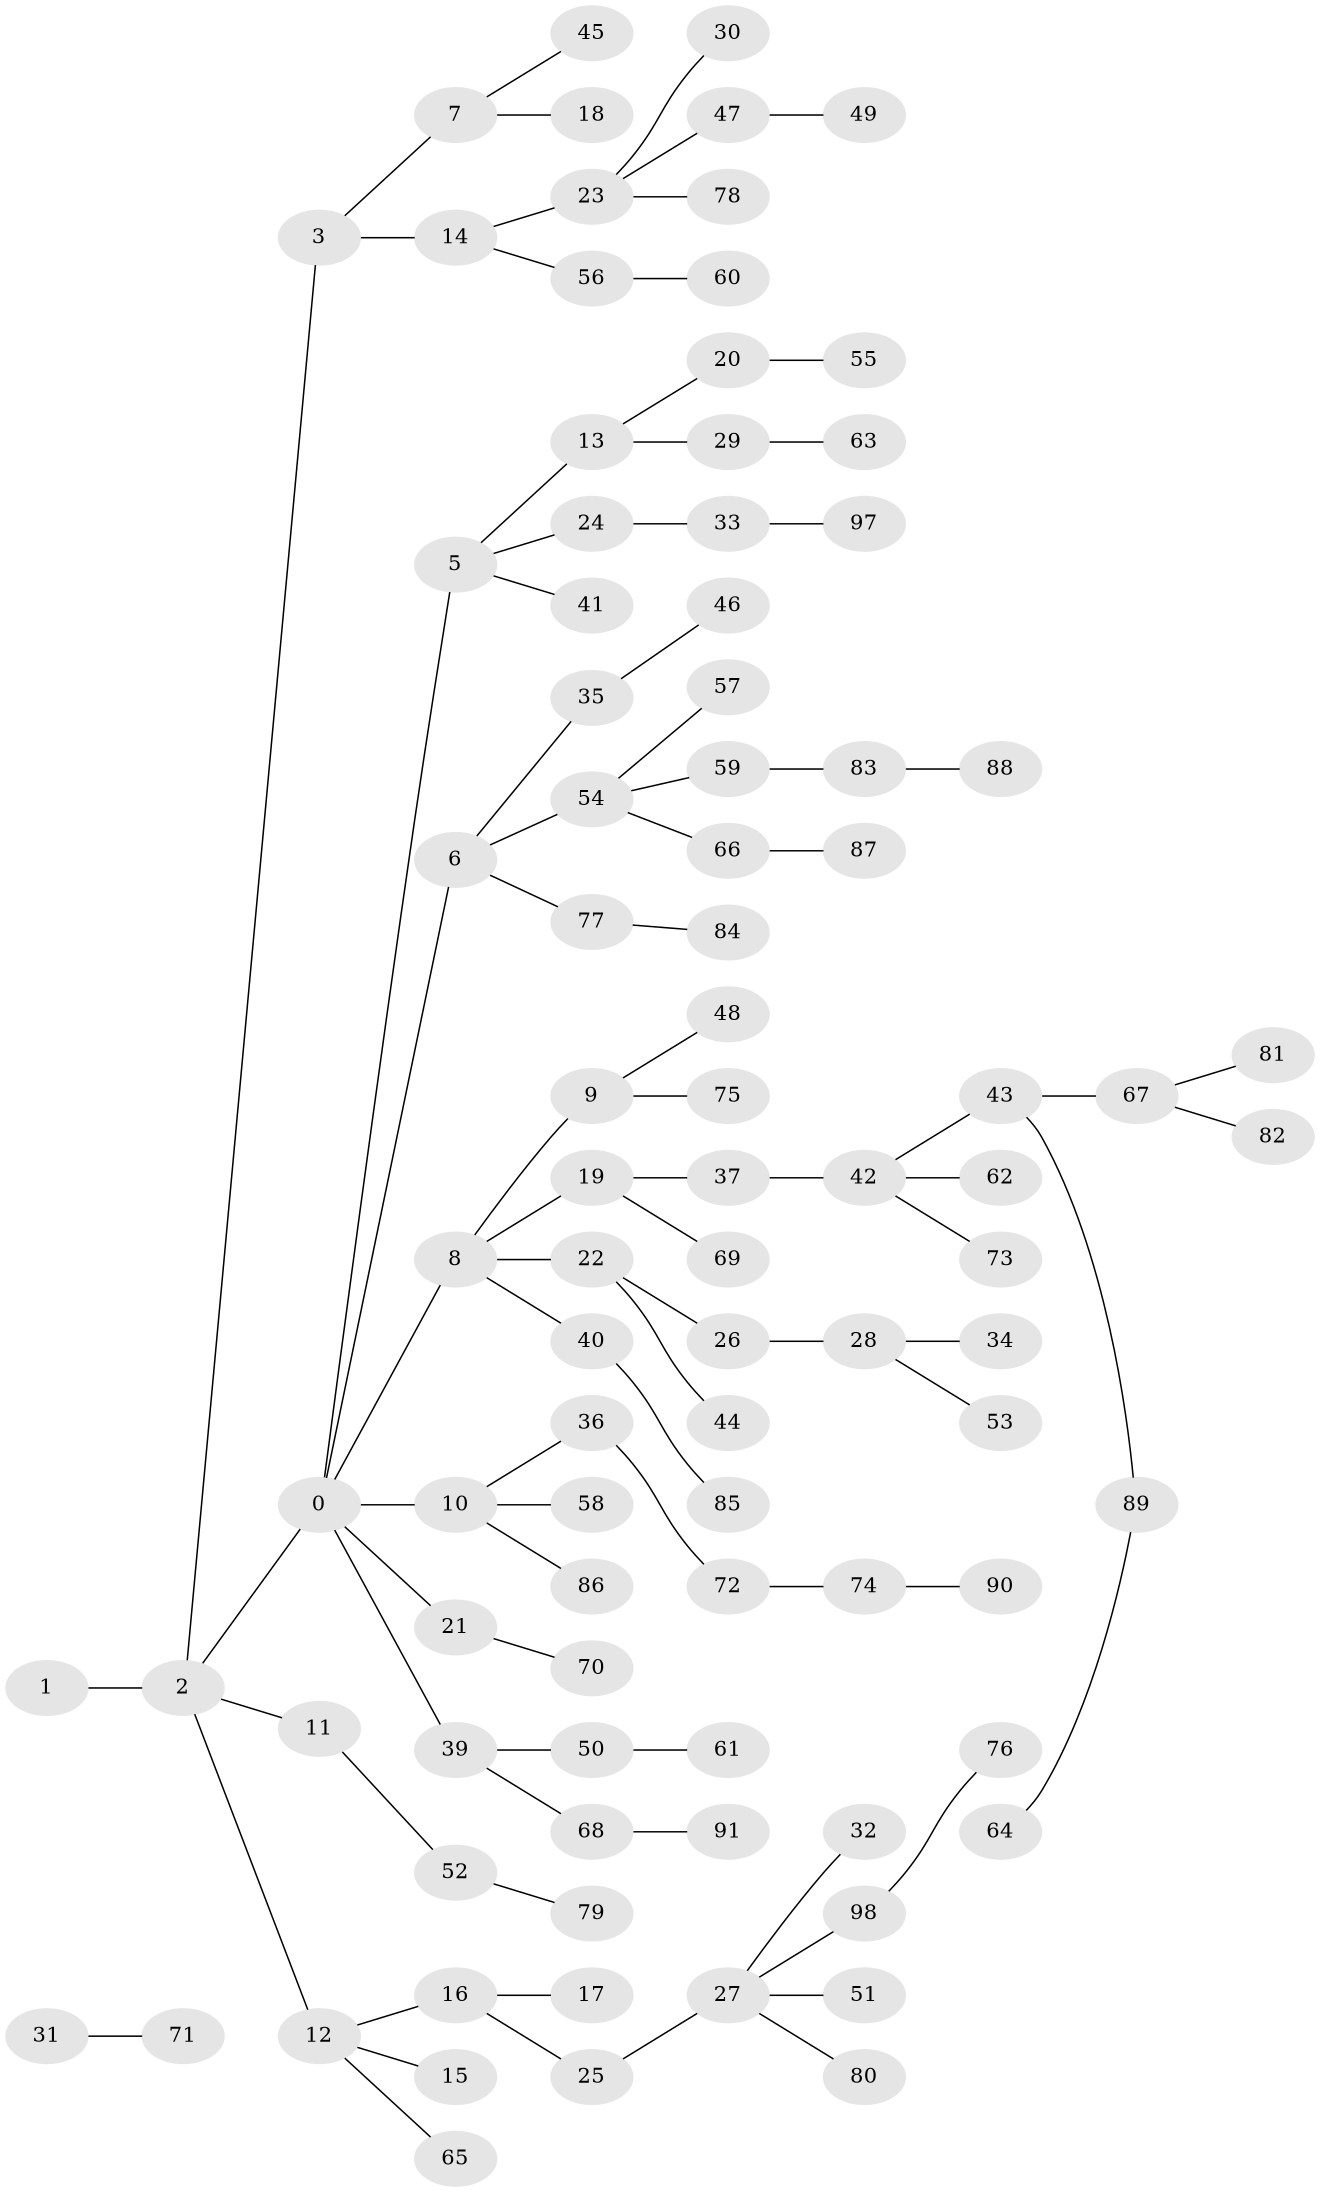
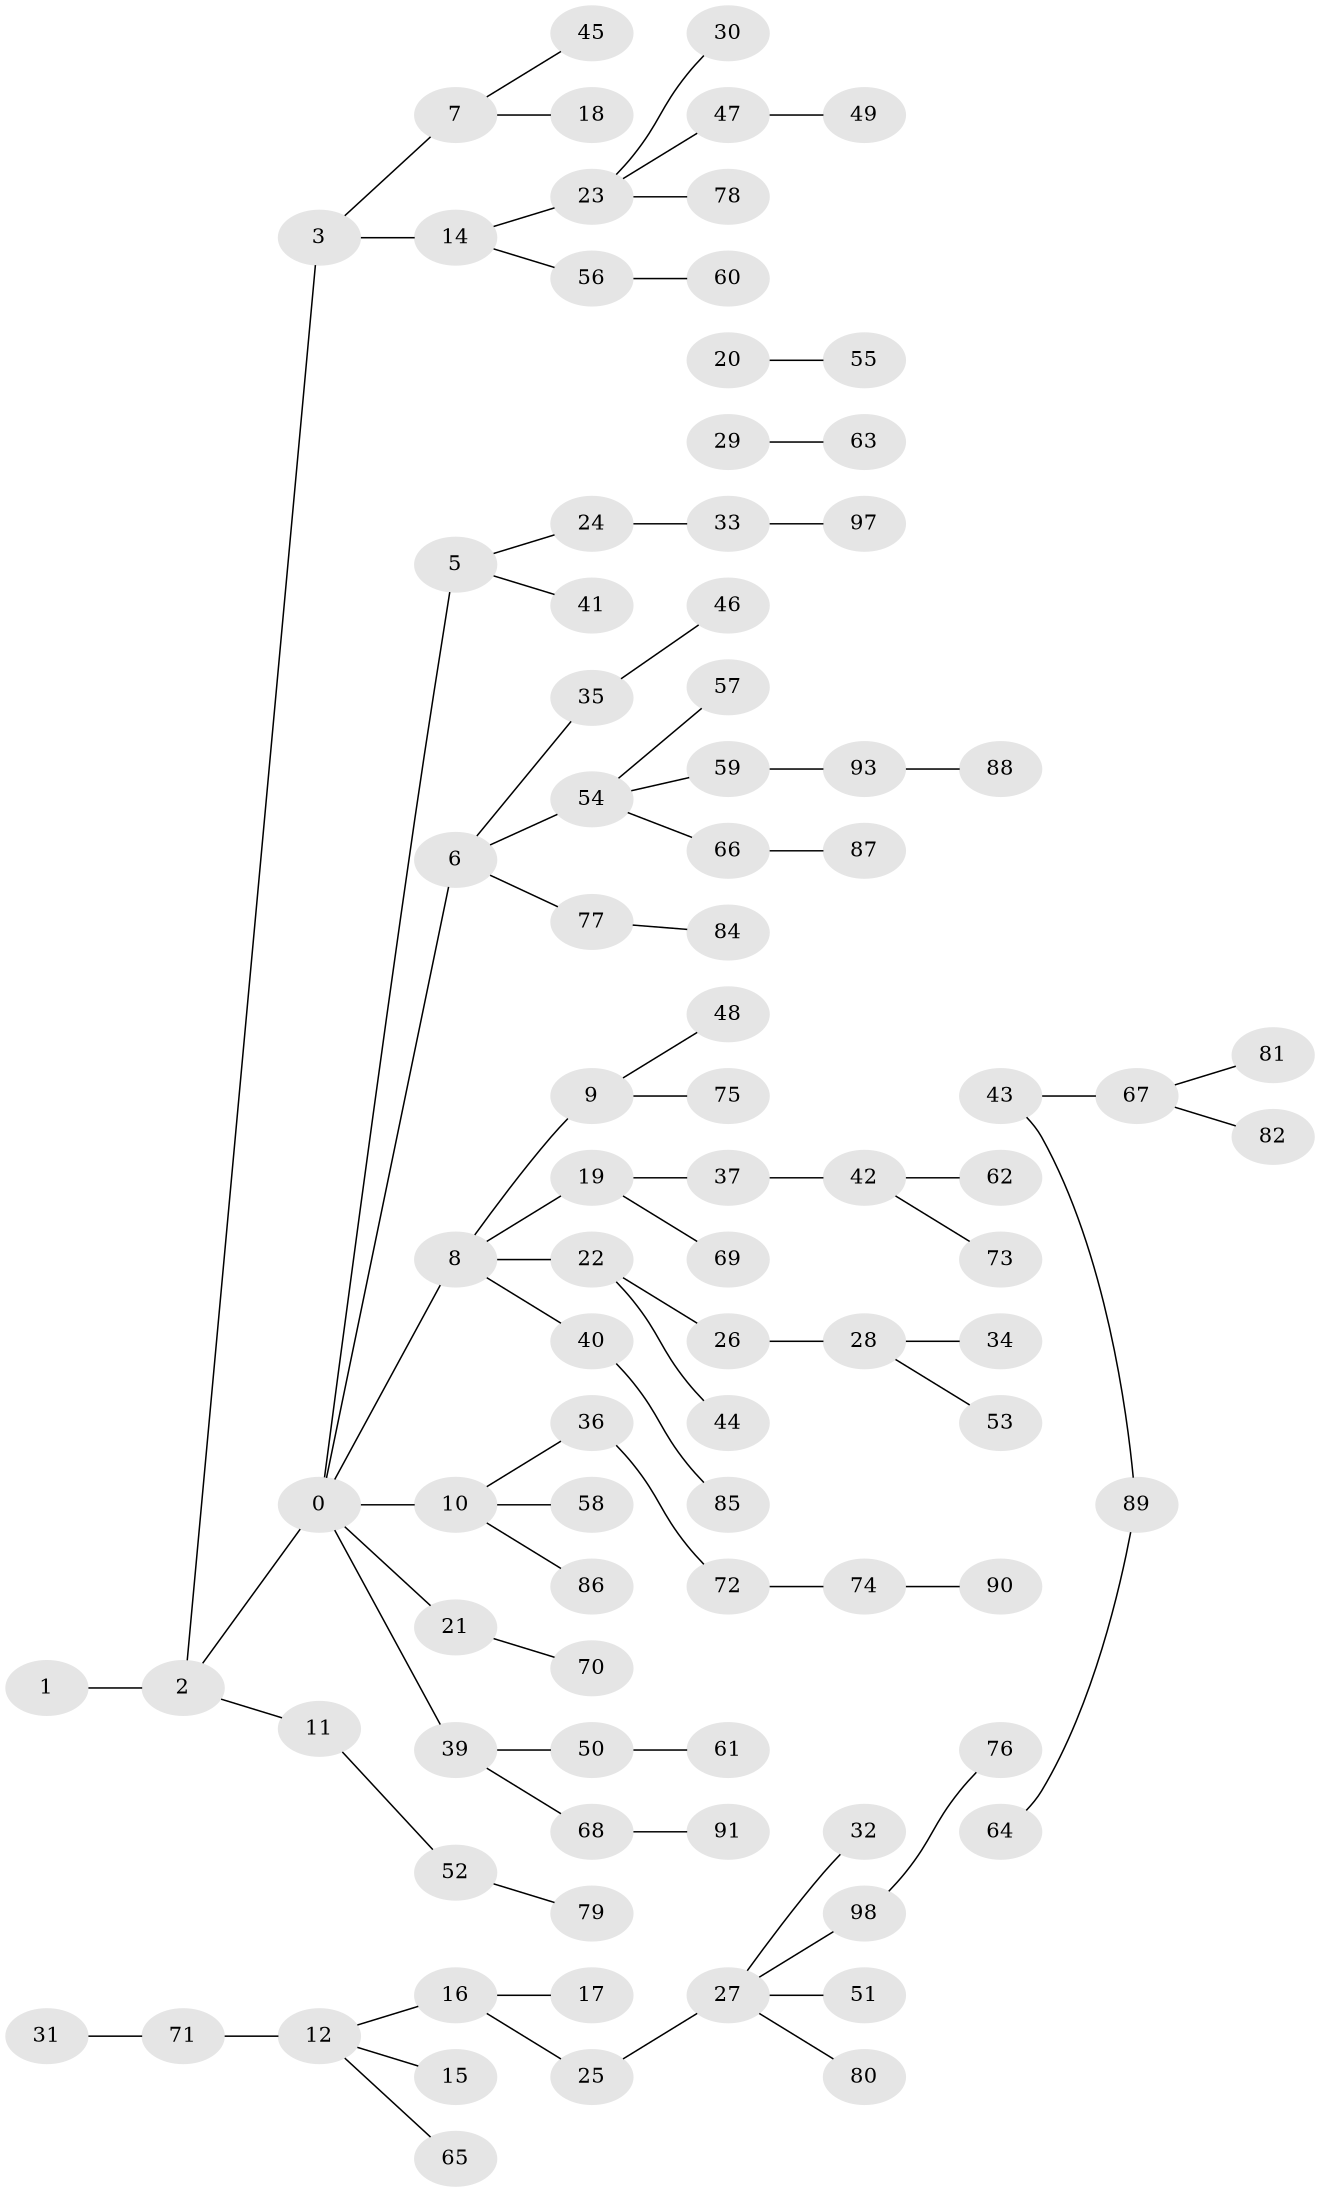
(592, 442) -> none
(864, 769) -> (864, 769)
(933, 1137) -> none
(251, 1862) -> (252, 2036)
